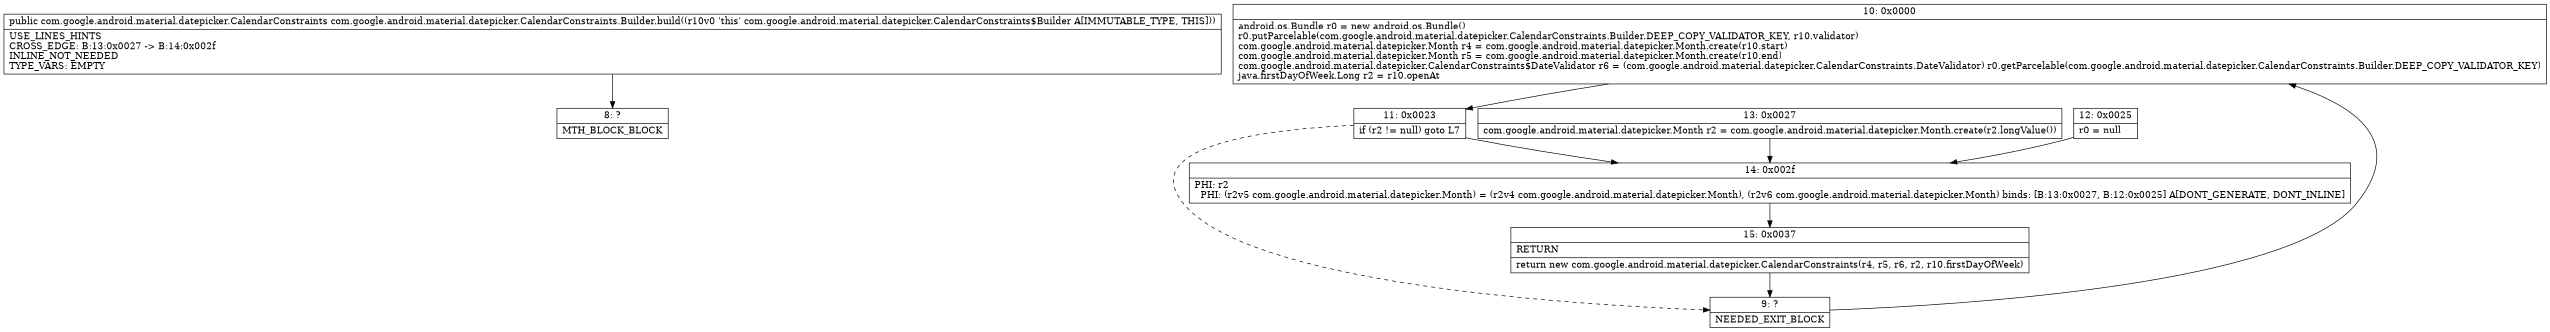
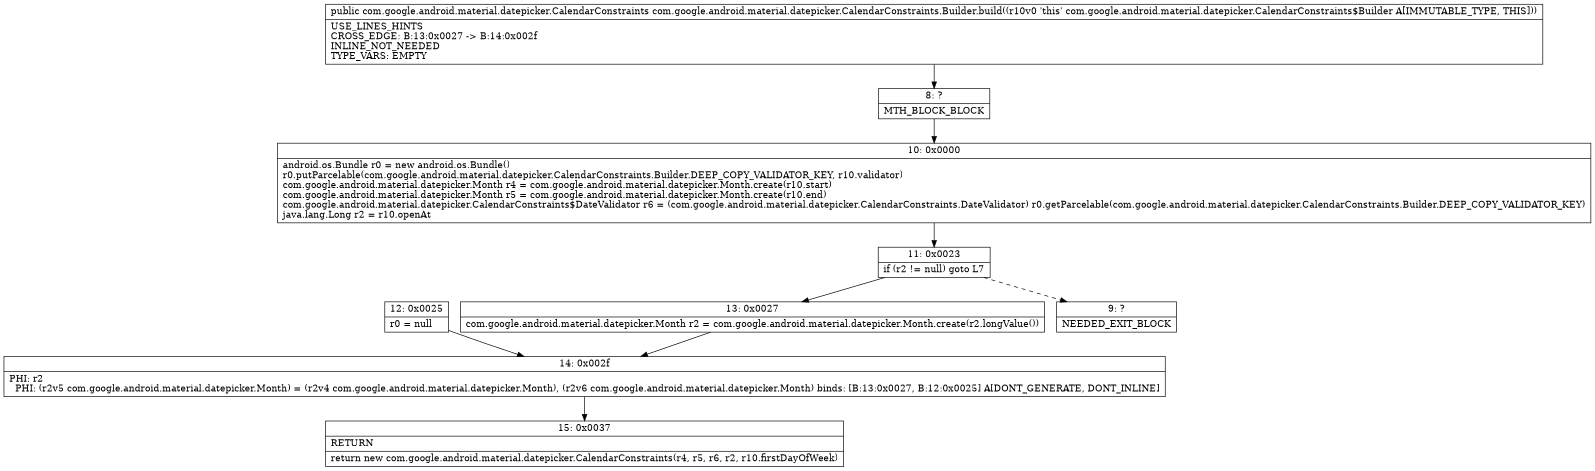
(1339, 76) -> (357, 215)
(1538, 151) -> (847, 289)
(2183, 274) -> (934, 128)
(1770, 282) -> none
